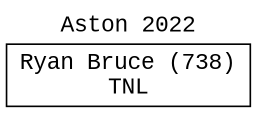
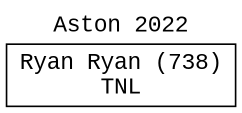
(128, 75) -> (121, 75)
